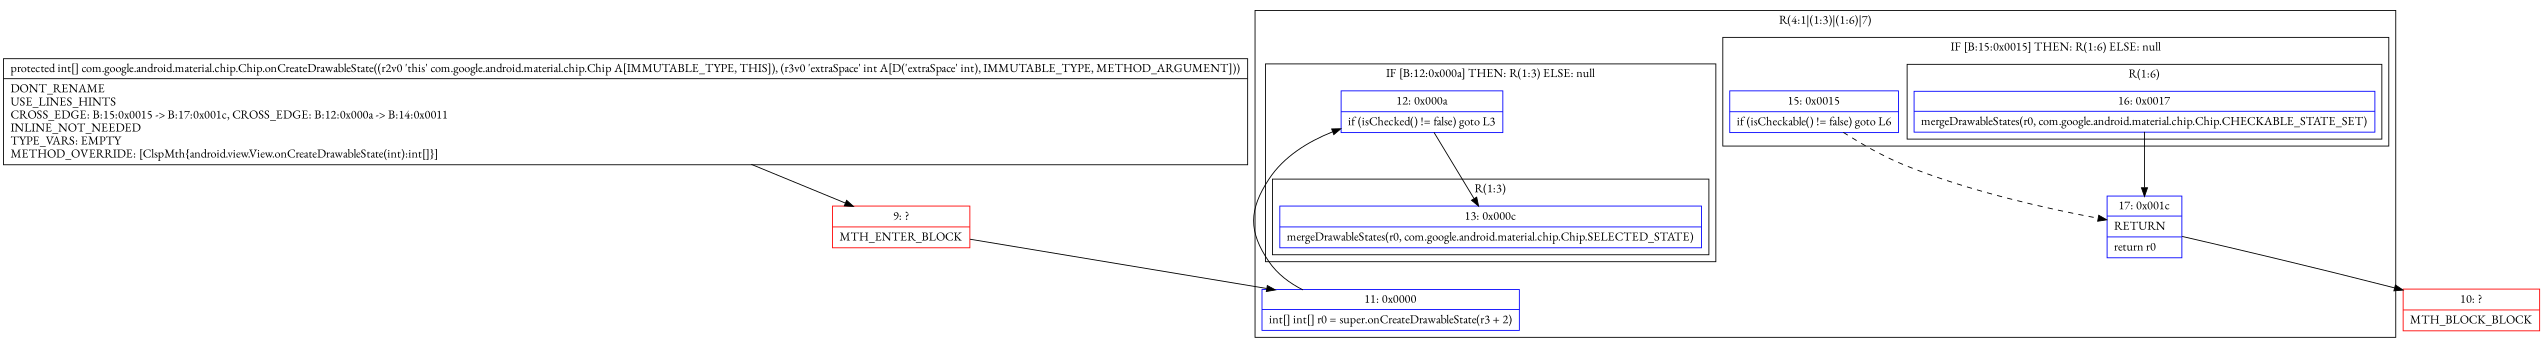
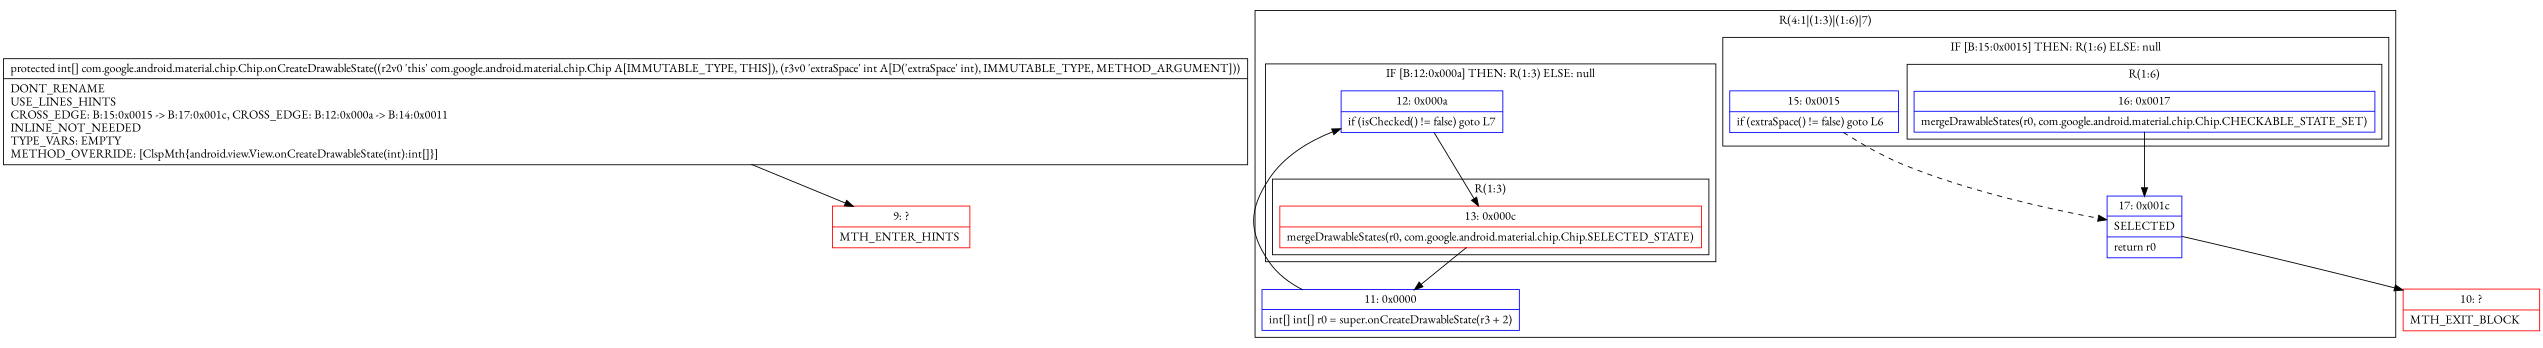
(1422, 122) -> (1422, 122)
(1814, 122) -> (1810, 122)
(2140, 226) -> (2144, 226)
(1491, 227) -> (1491, 227)
(901, 237) -> (900, 237)
(1118, 264) -> (1442, 268)
(2471, 320) -> (2465, 320)
